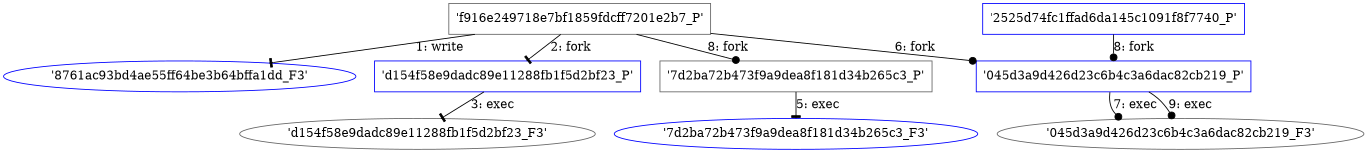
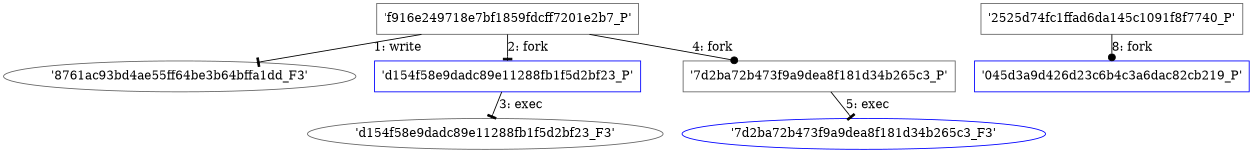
(1114, 19) -> (1112, 19)
(840, 47) -> none
(728, 48) -> (712, 48)
(180, 76) -> (180, 76)
(1181, 134) -> none
